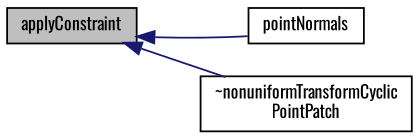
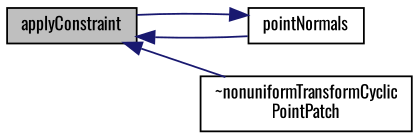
none -> (183, 14)
